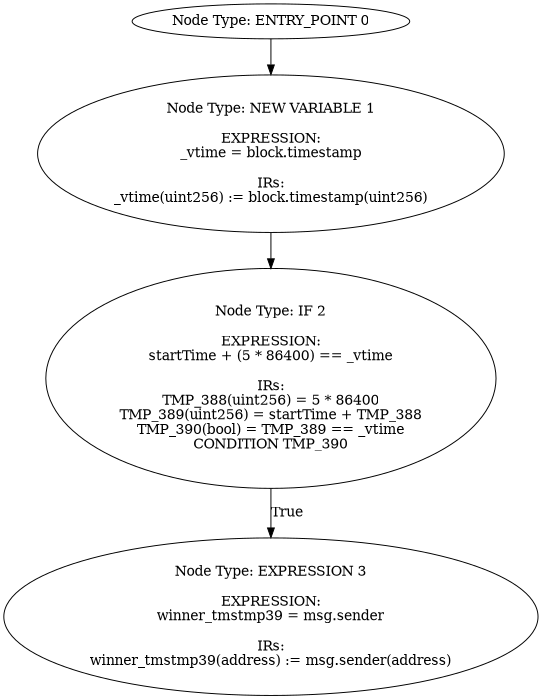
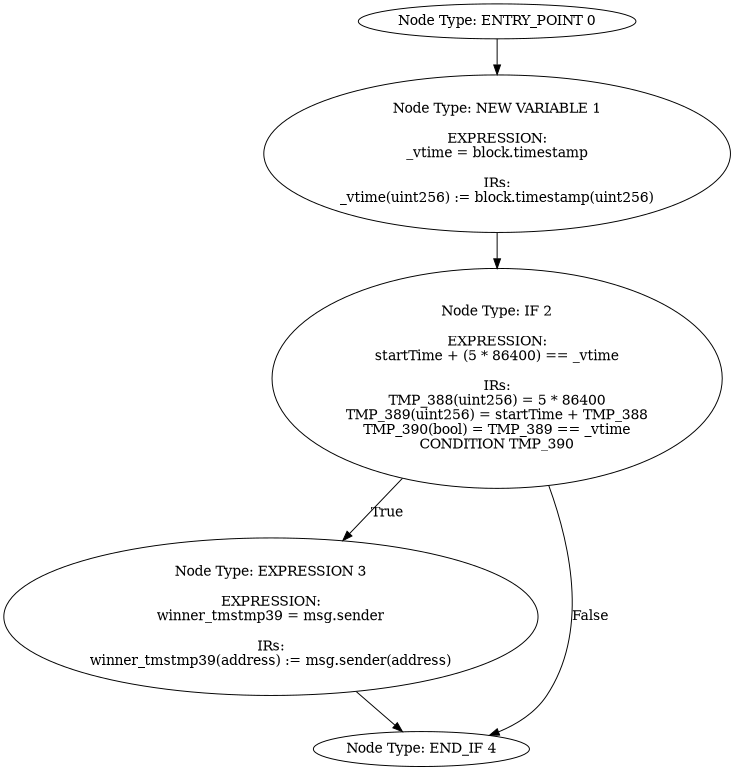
none -> (421, 749)
